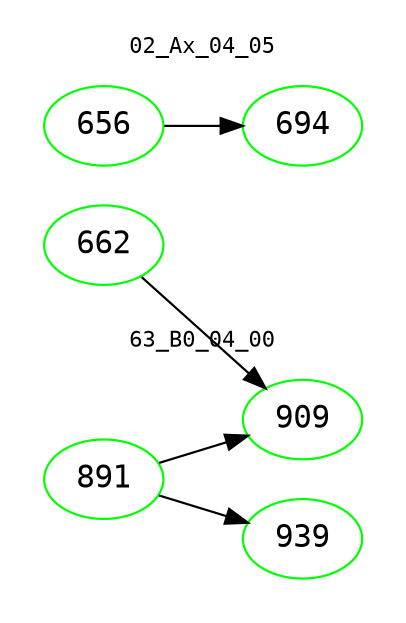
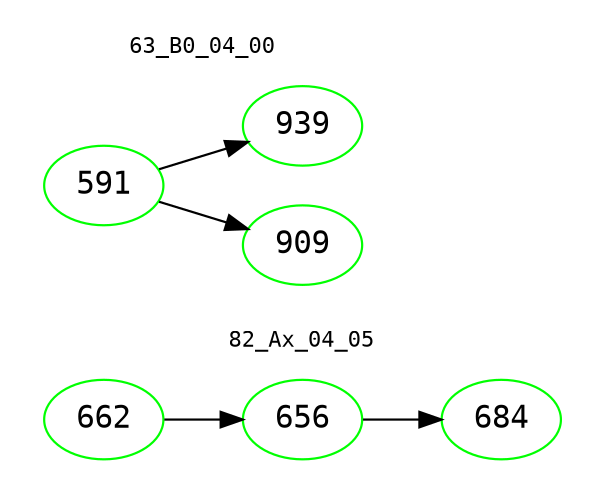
(203, 47) -> (303, 341)
(303, 126) -> (501, 420)
(206, 335) -> (192, 420)
(104, 479) -> (104, 186)
